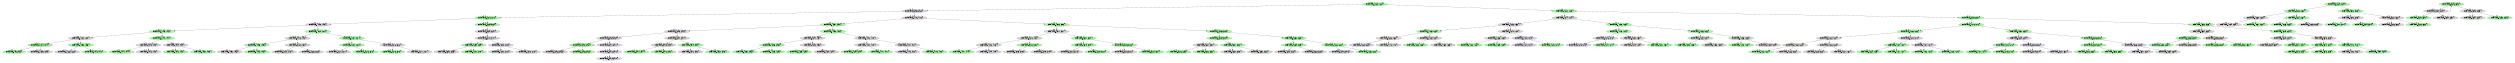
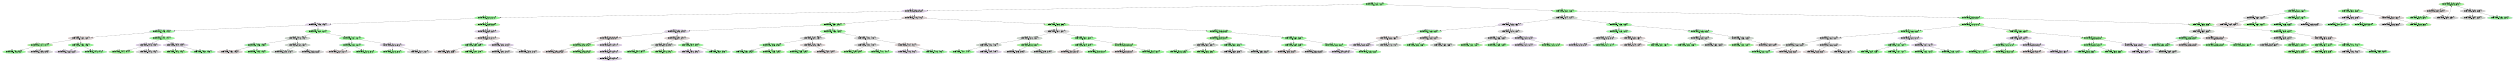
(2337, 4) -> none
